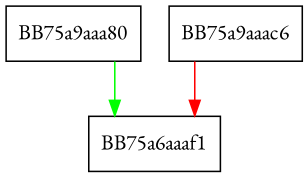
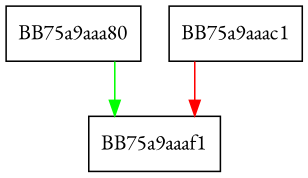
(236, 34) -> (236, 34)
(155, 144) -> (155, 144)
